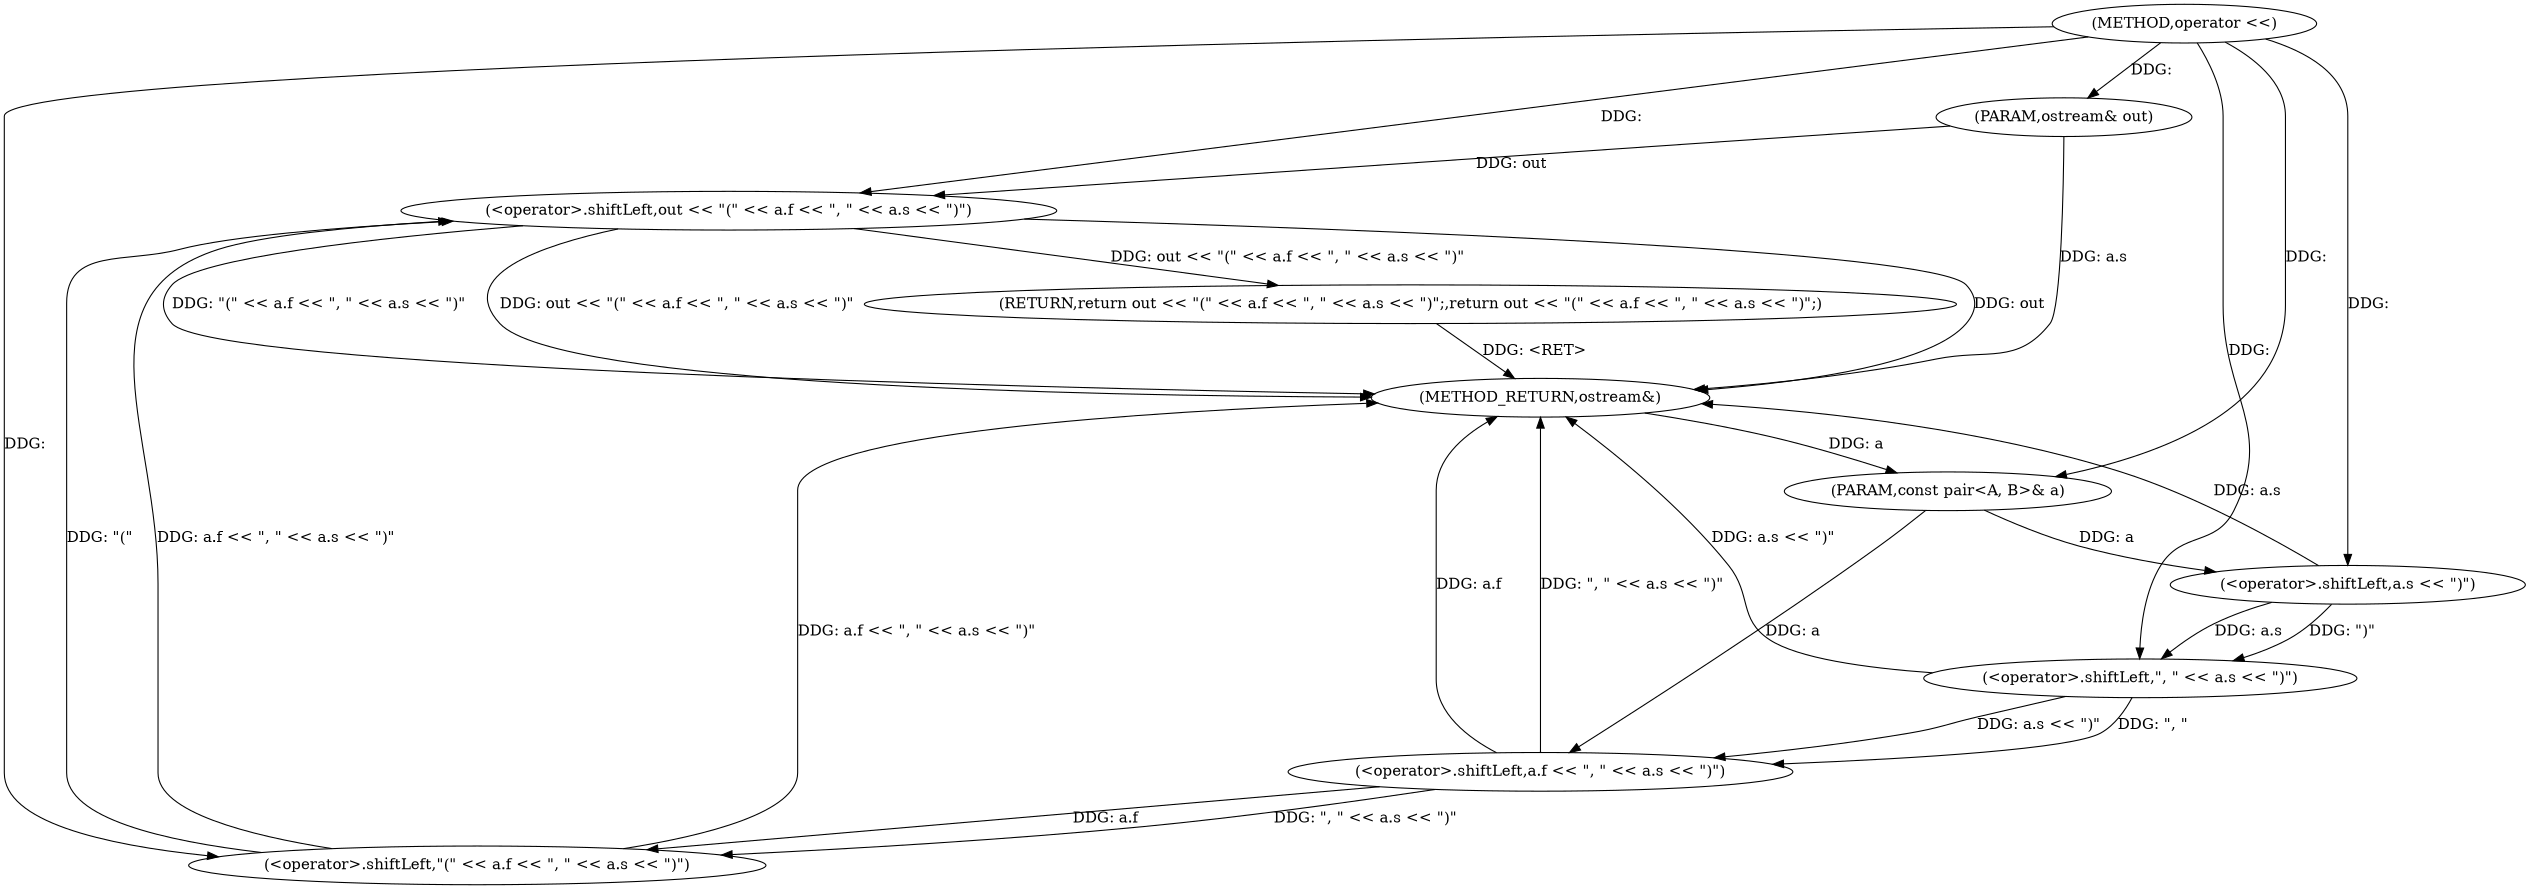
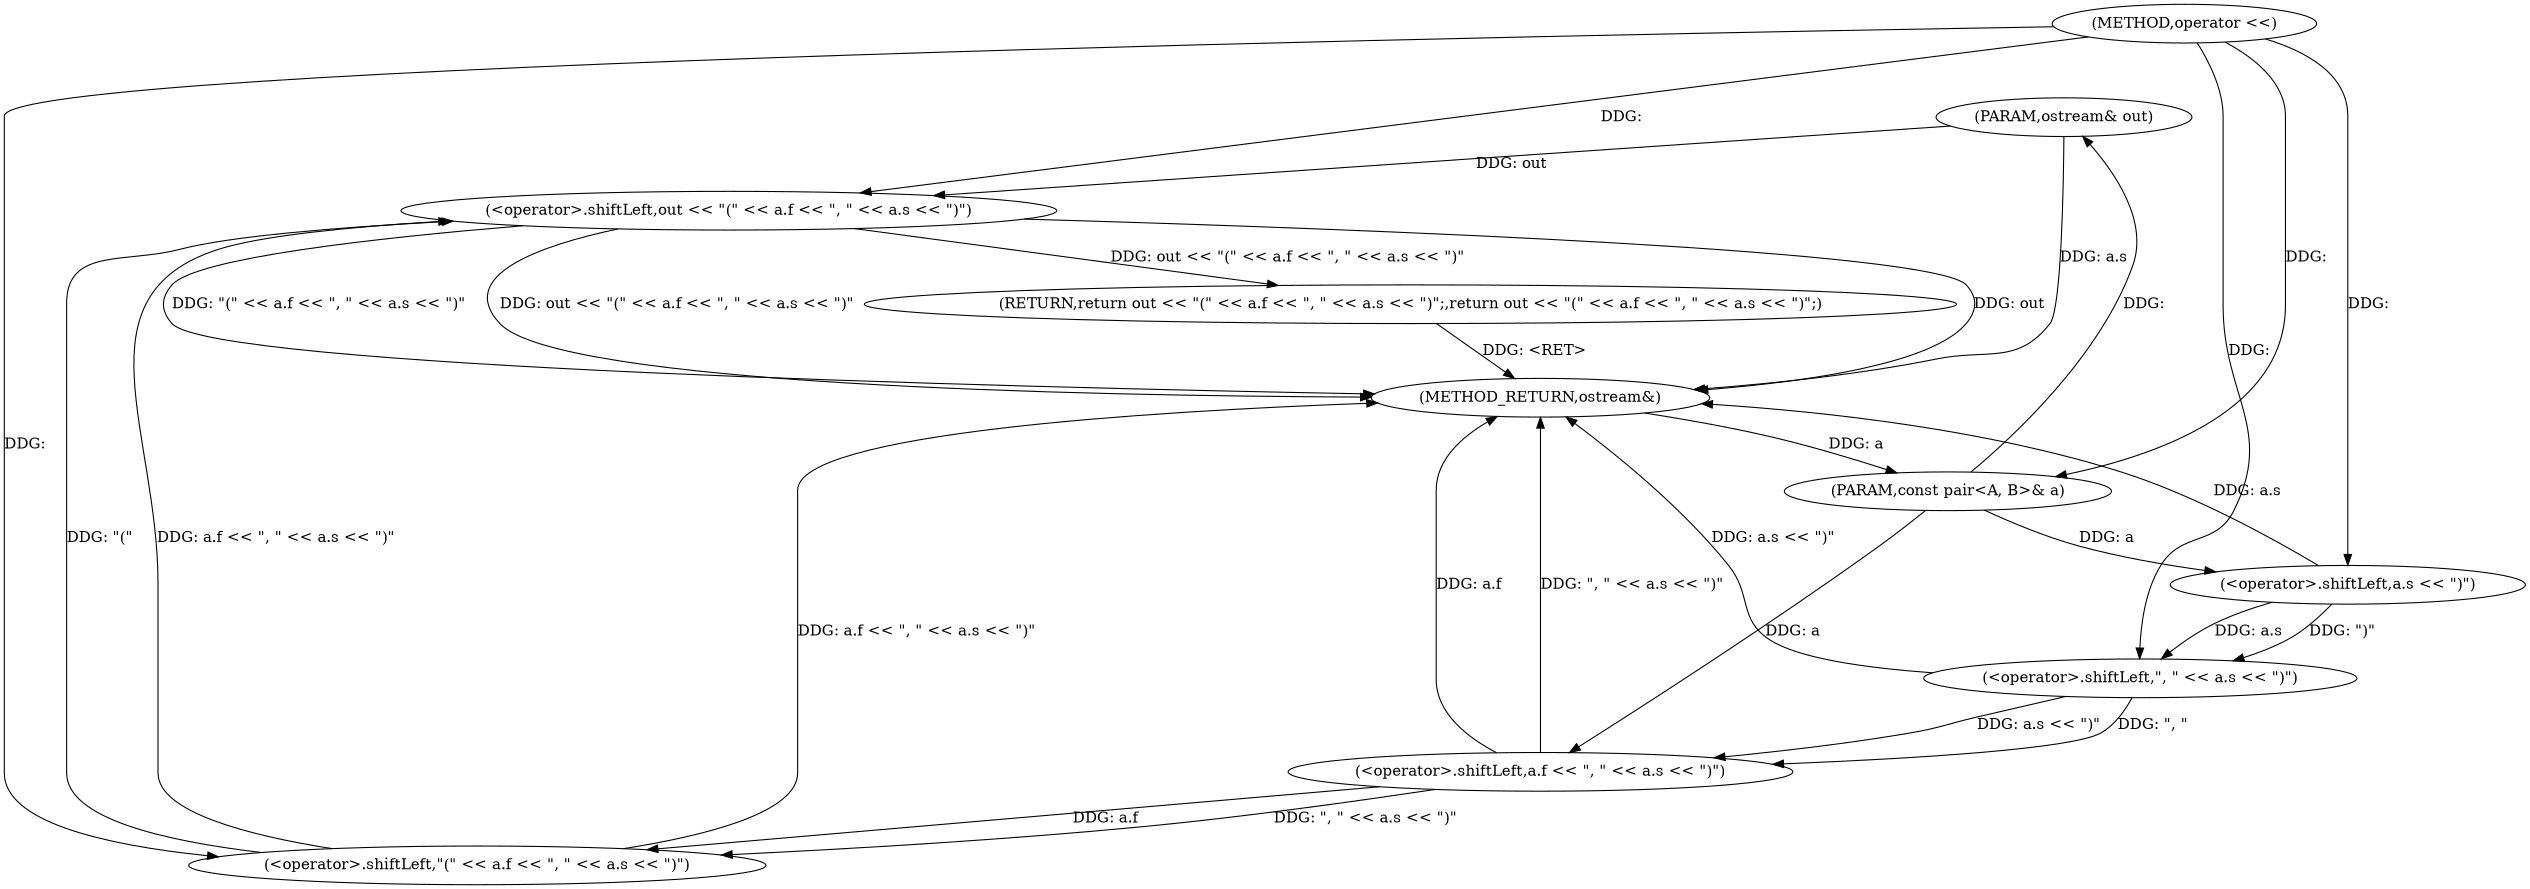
(2128, 67) -> (2104, 324)
